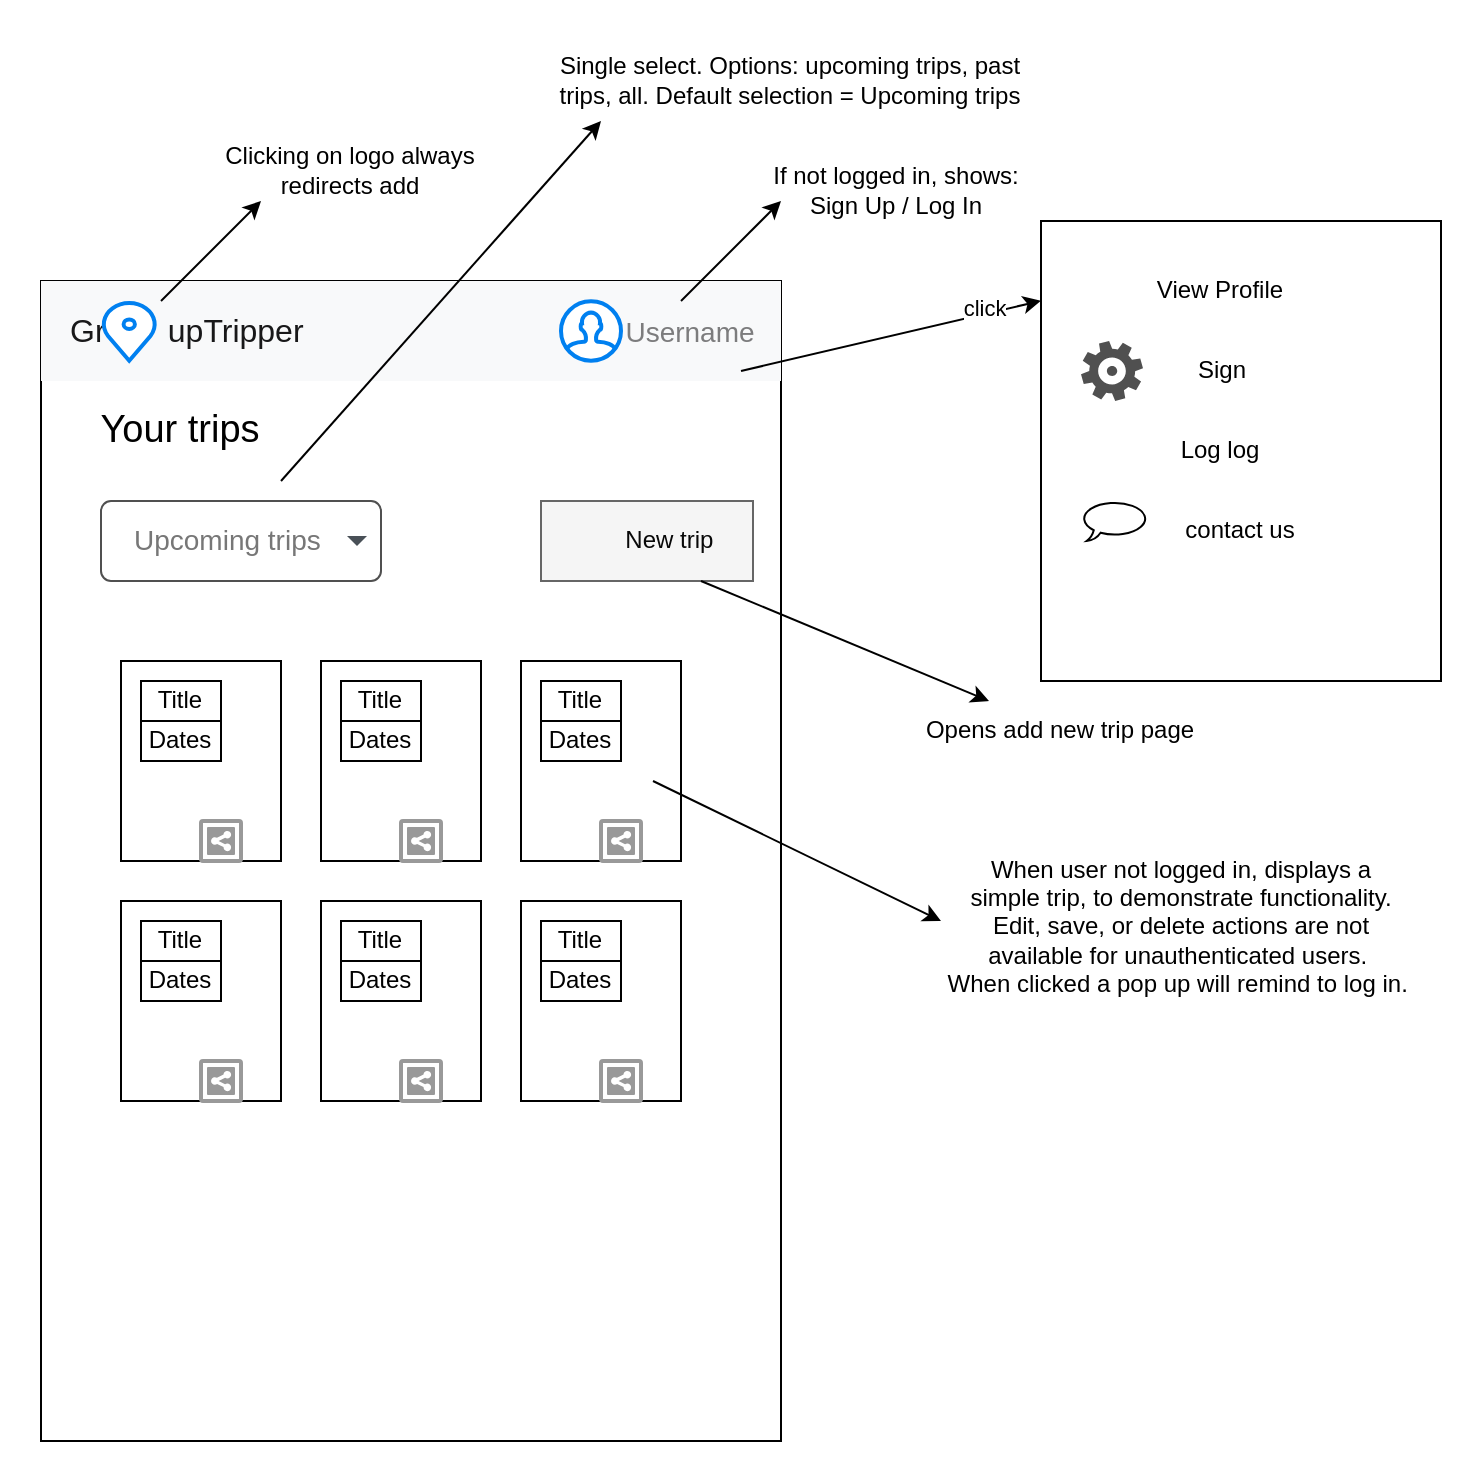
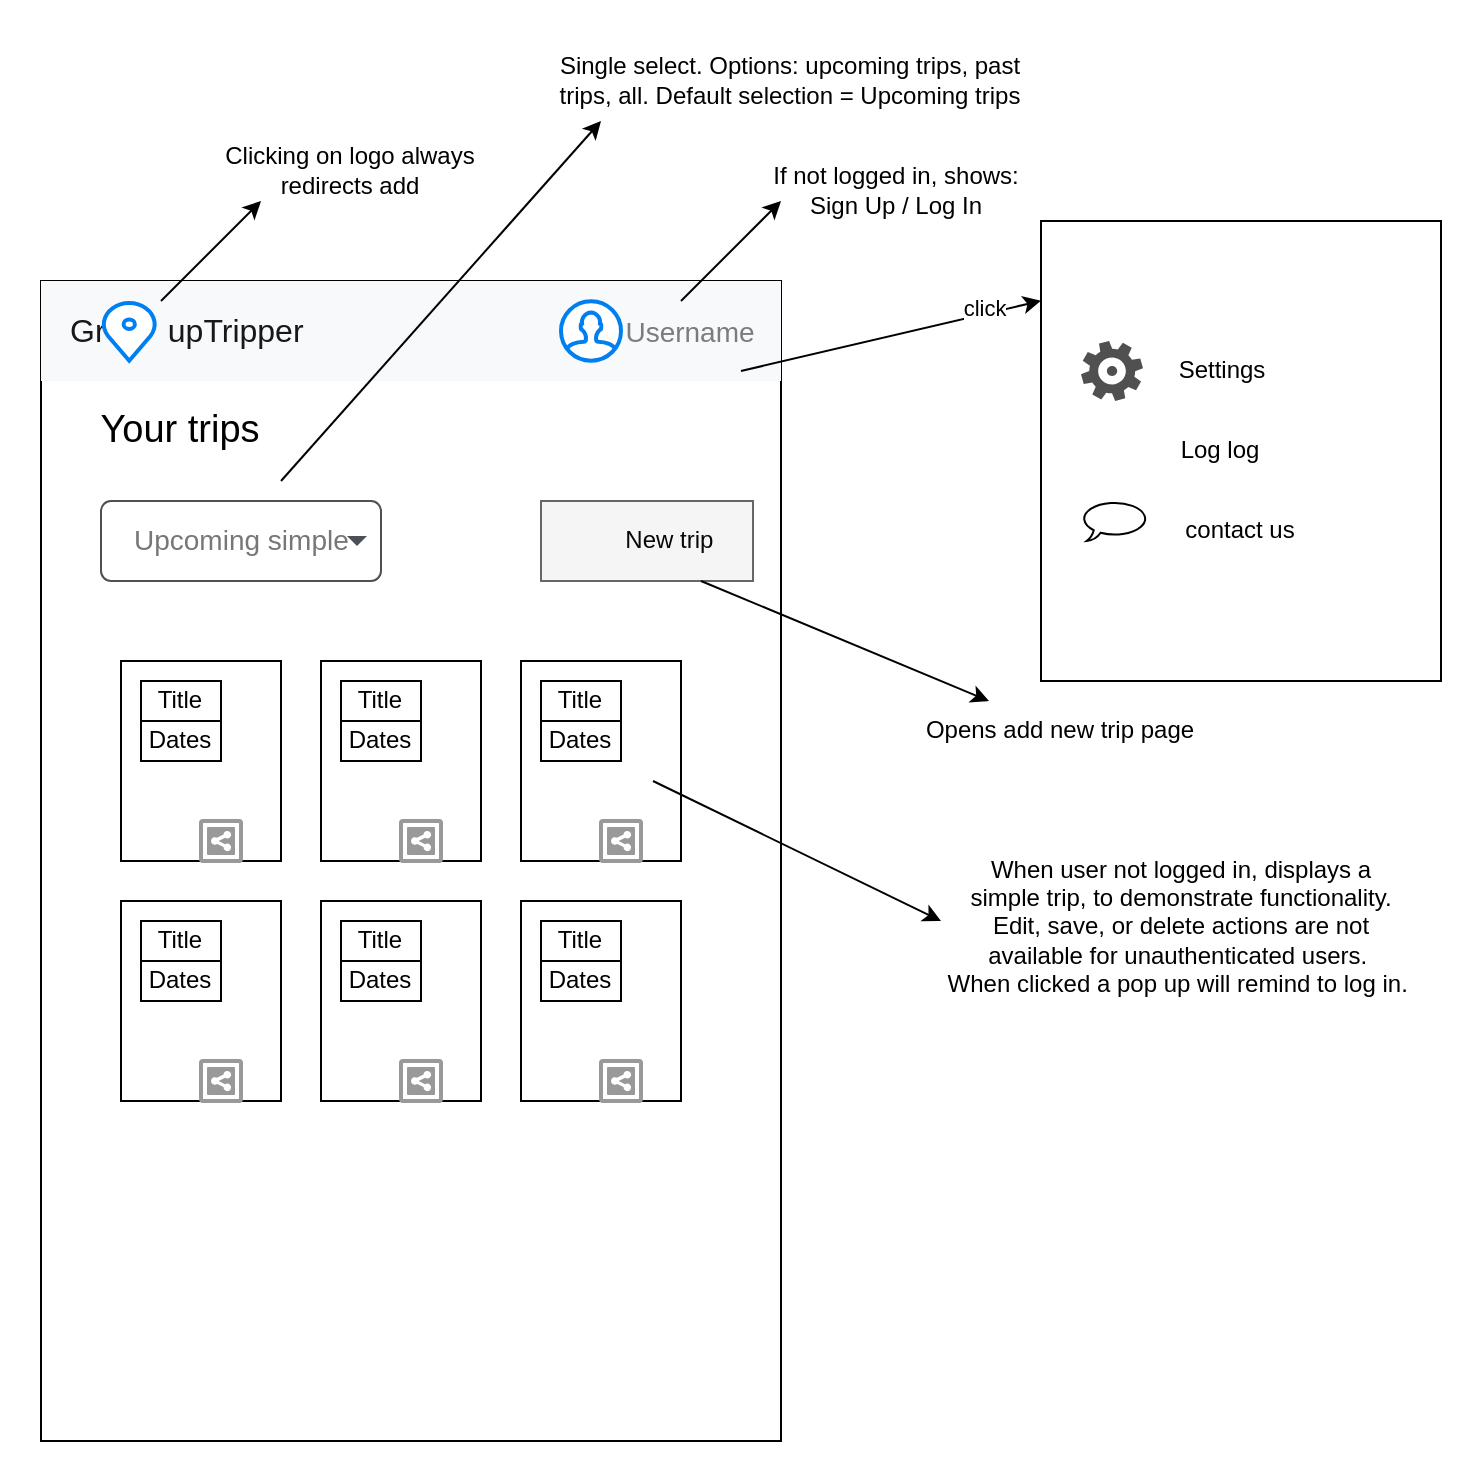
(1221, 291) -> none
(1223, 371) -> (1223, 371)
(234, 541) -> (238, 541)
